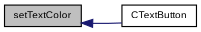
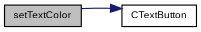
(107, 23) -> (96, 8)
